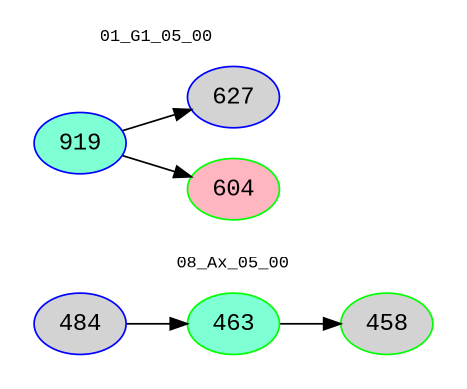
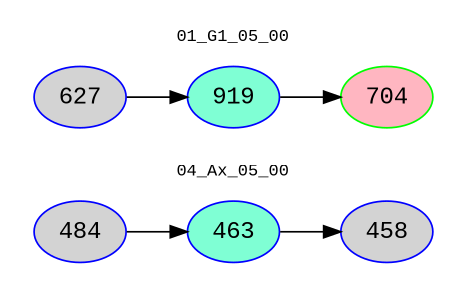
(149, 123) -> (148, 97)
(233, 189) -> (387, 97)
(233, 263) -> (233, 171)
(233, 324) -> (233, 232)
(387, 324) -> (387, 232)
